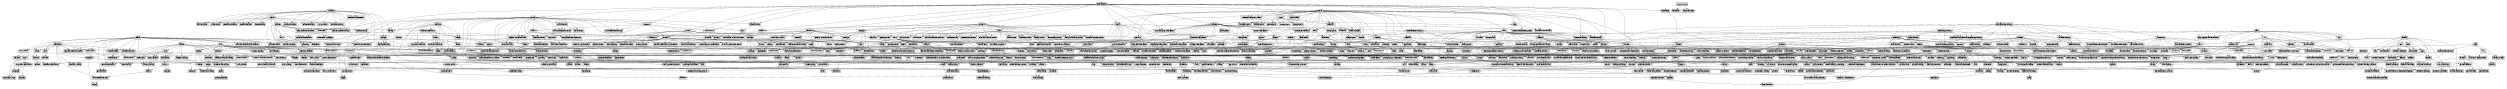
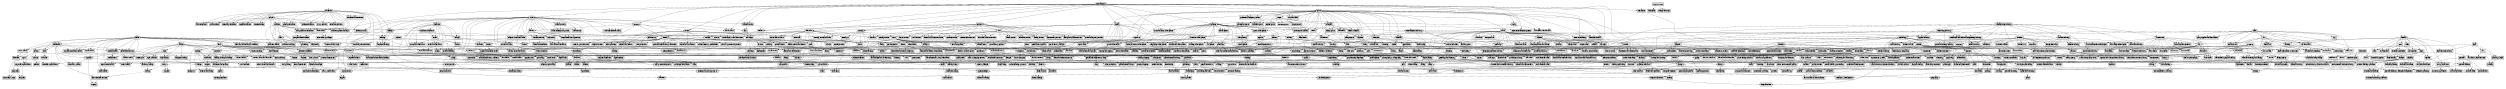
(1139, 44) -> (1136, 44)
